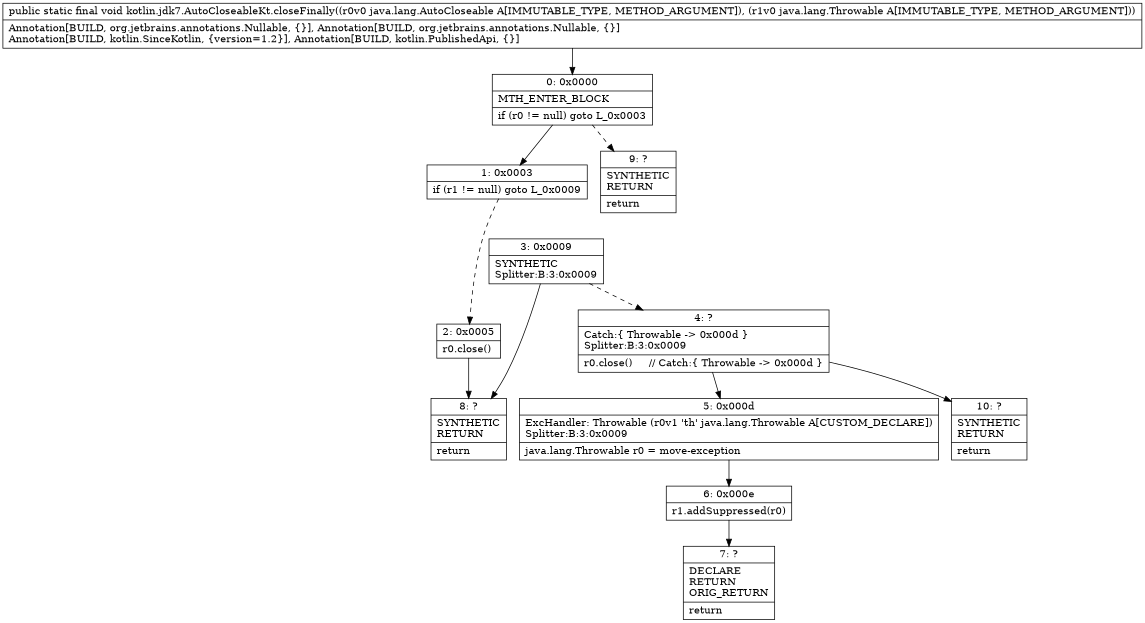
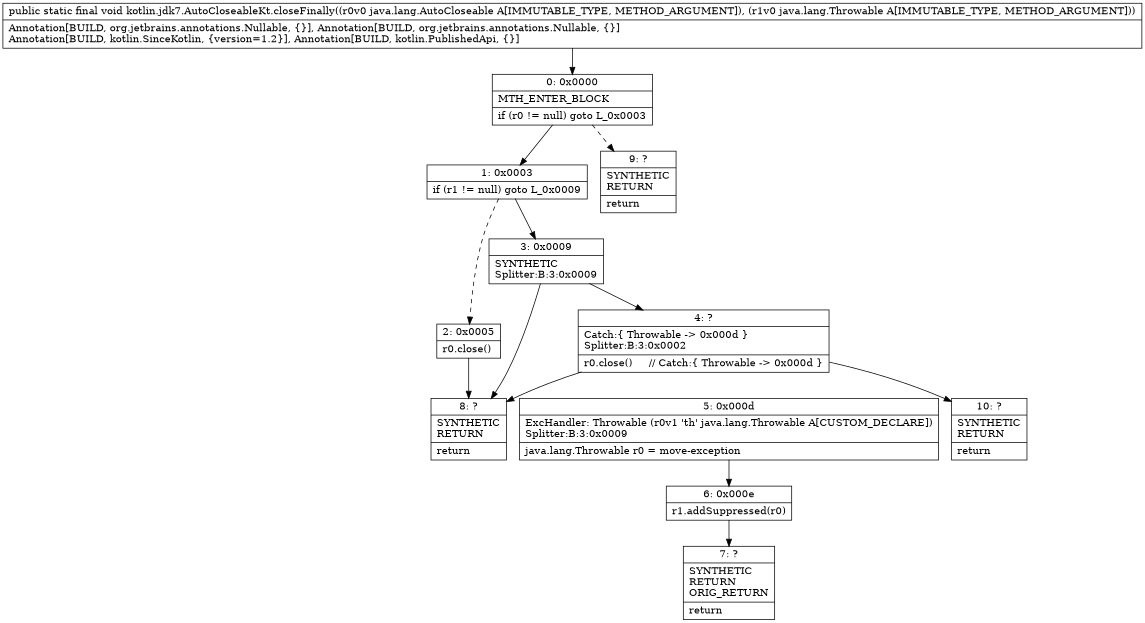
none -> (524, 216)
(613, 295) -> (613, 295)
(635, 346) -> (635, 346)
(715, 382) -> (547, 384)
(716, 571) -> (721, 571)
